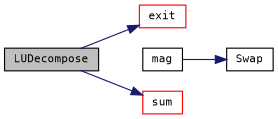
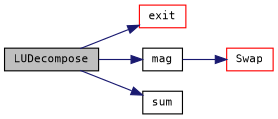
none -> (115, 60)
(250, 60) -> (250, 60)
(163, 103) -> (163, 103)
